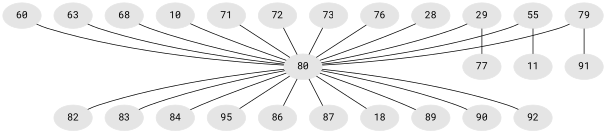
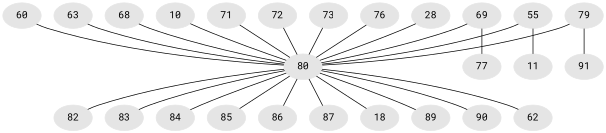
(482, 16) -> (482, 16)
(226, 118) -> (226, 118)
(533, 118) -> (533, 118)
